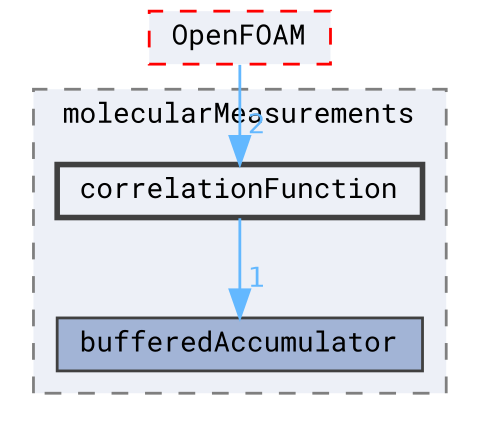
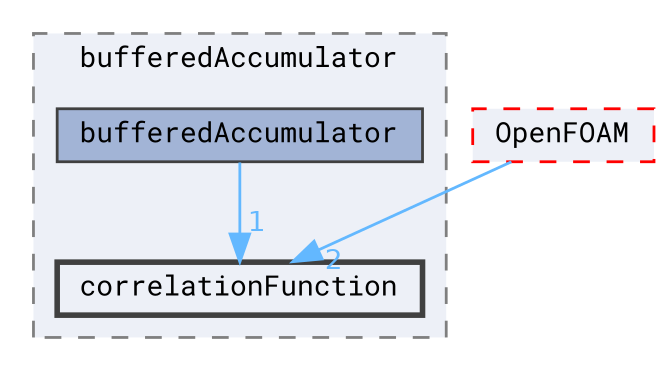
(240, 116) -> (240, 60)
(240, 254) -> (240, 198)
